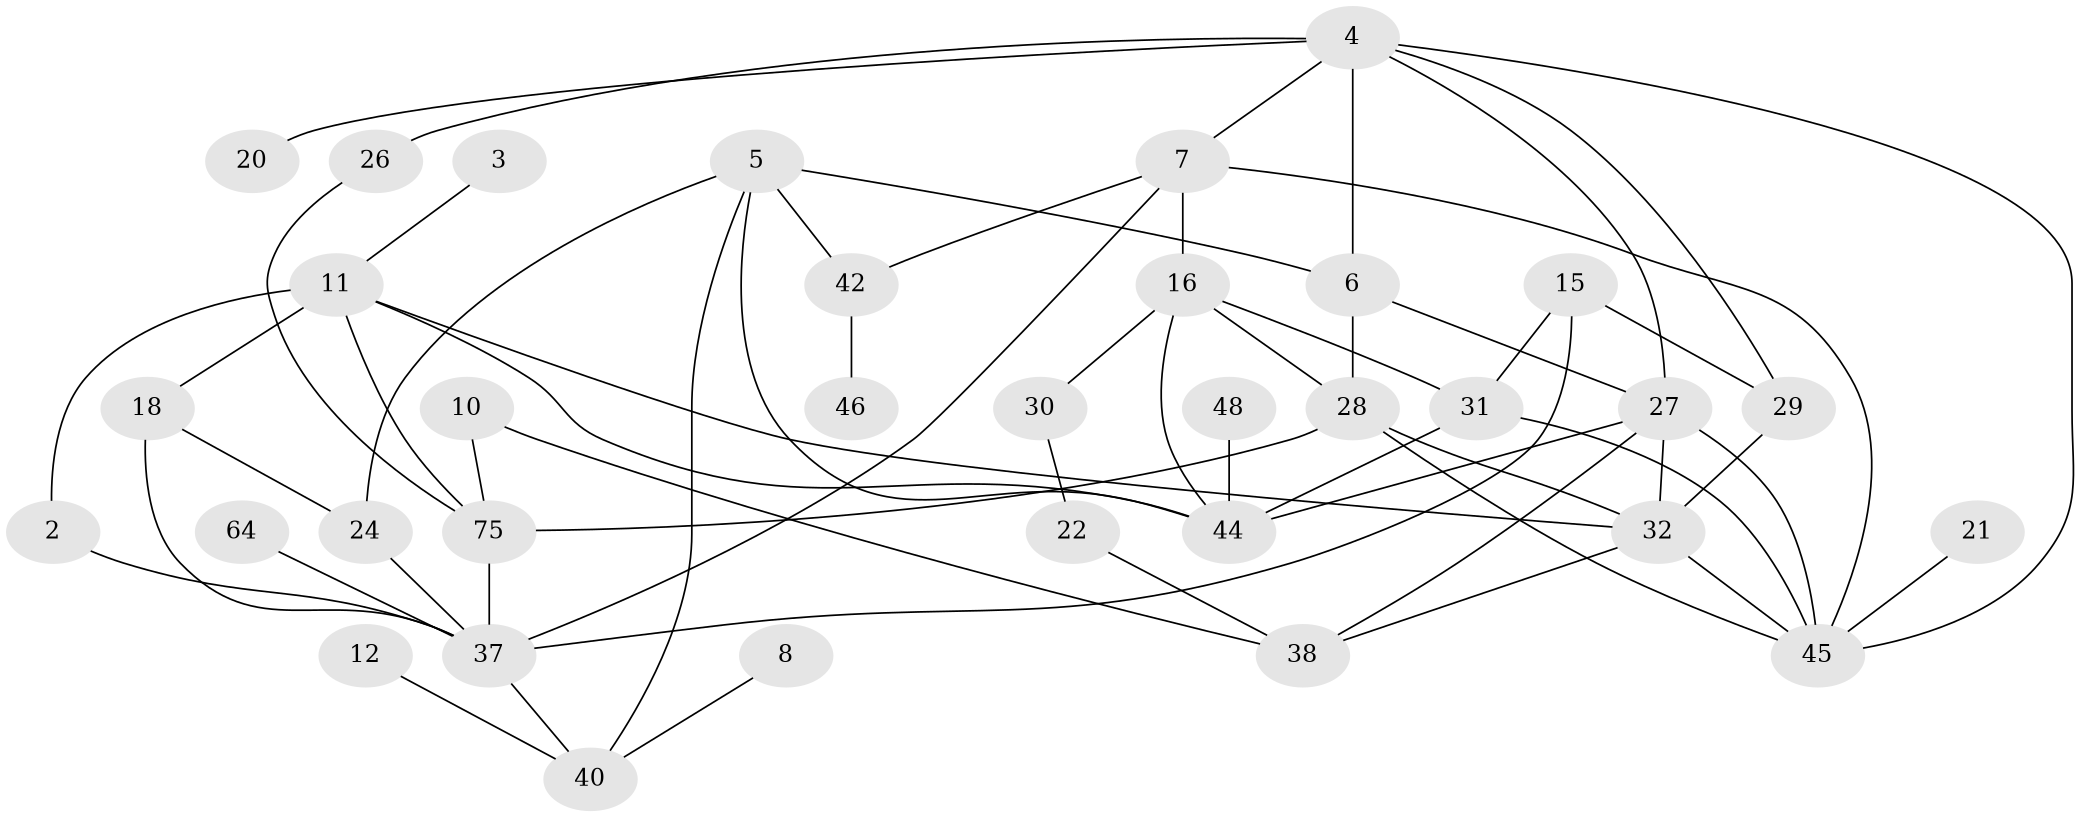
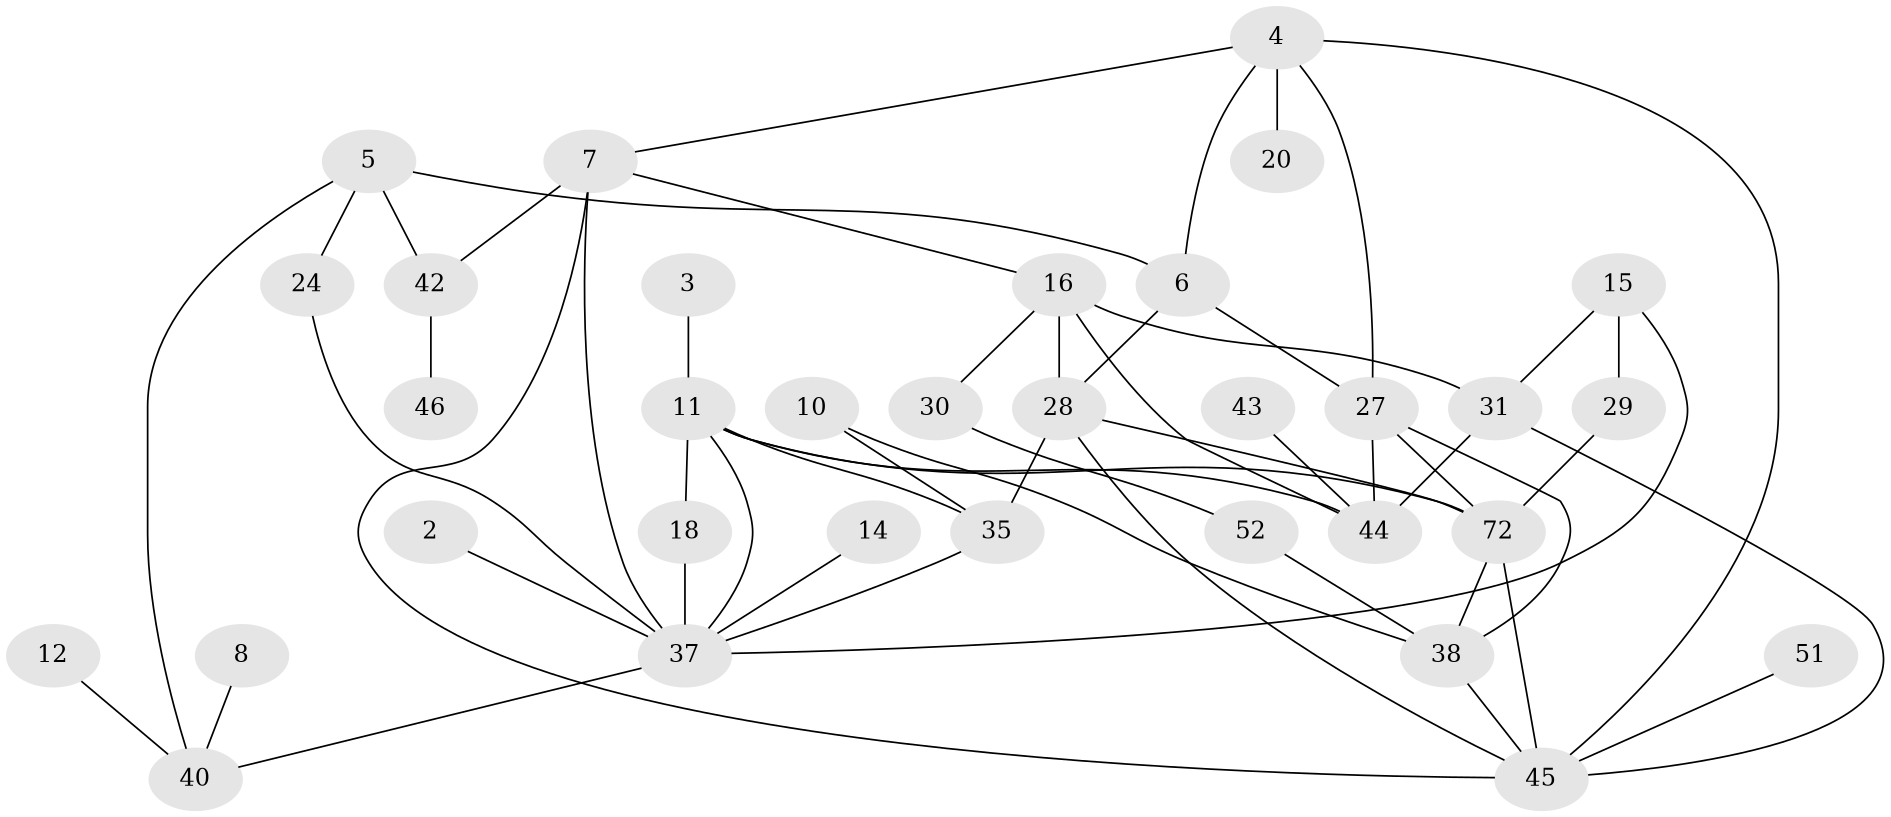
(376, 161) -> none
(1619, 173) -> none
(122, 346) -> (753, 533)
(1229, 409) -> (1248, 409)
(256, 470) -> none
(825, 470) -> none
(1783, 512) -> (1494, 718)
(242, 532) -> (874, 532)
(489, 532) -> (997, 532)
(1073, 532) -> (1251, 532)
(1658, 532) -> (1499, 532)
(1978, 532) -> (1811, 656)
